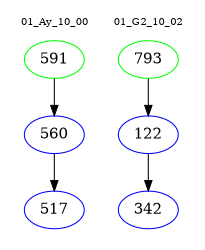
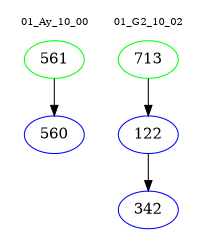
(54, 60) -> (54, 60)
(148, 60) -> (148, 60)
(54, 210) -> none
